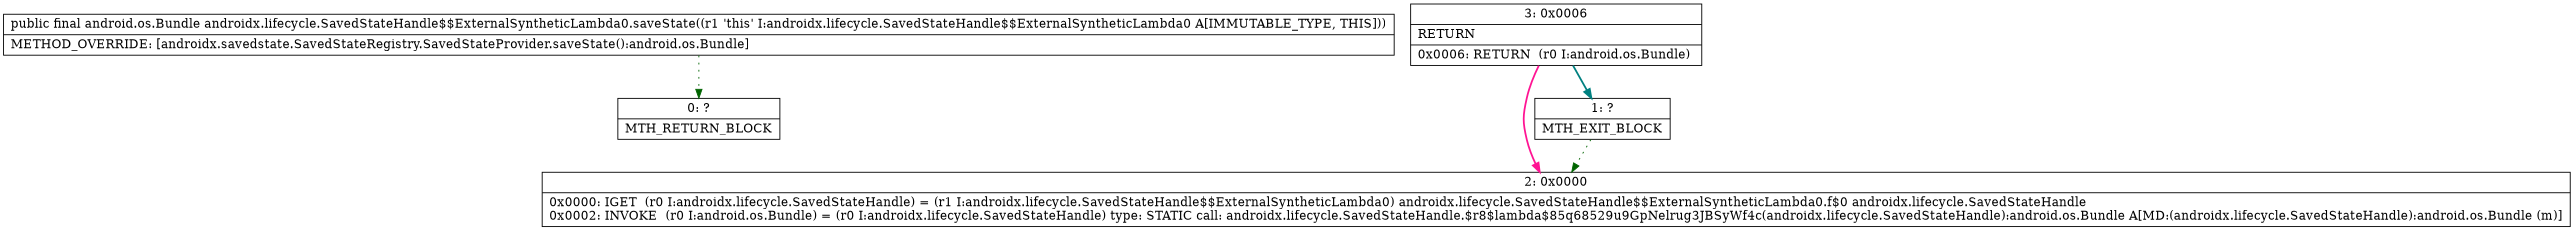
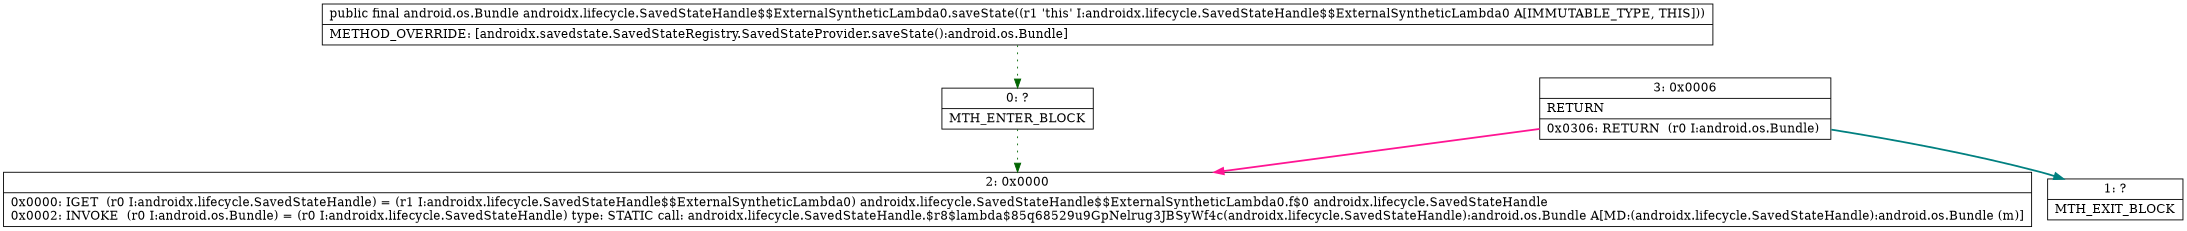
(1556, 55) -> (1685, 129)
(699, 129) -> (1018, 118)
(1584, 152) -> (1018, 146)
